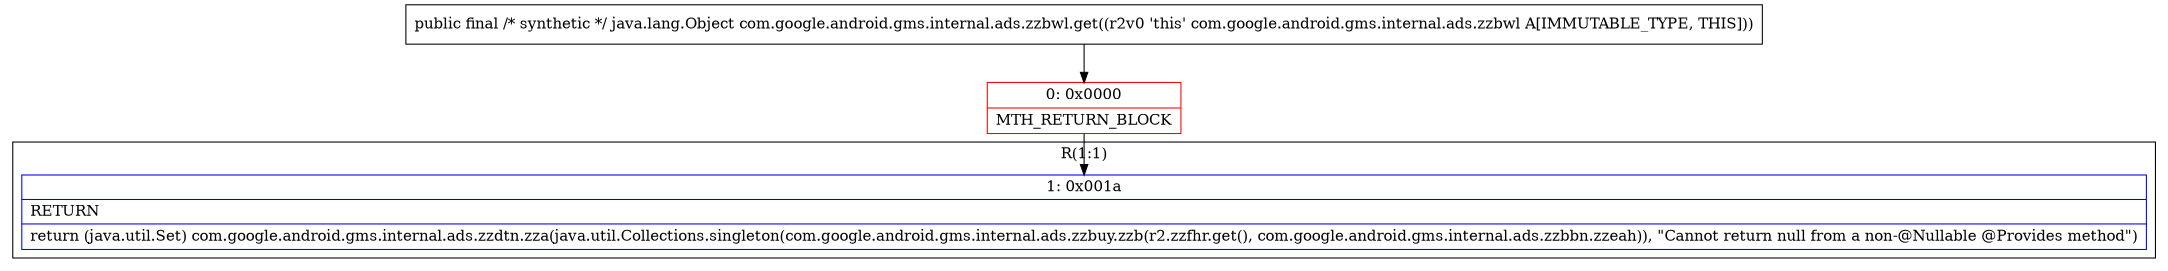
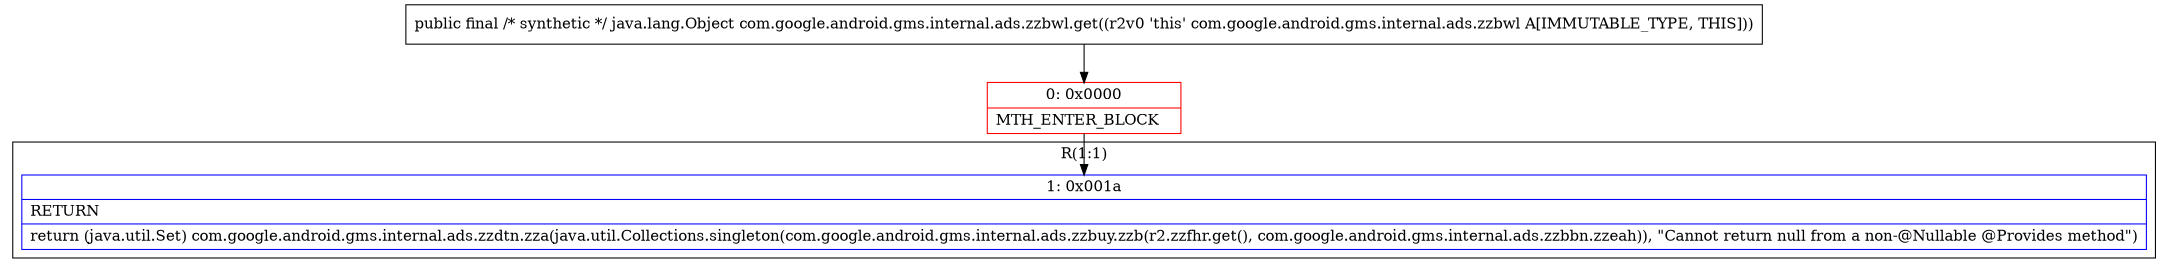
(1084, 120) -> (1078, 120)
